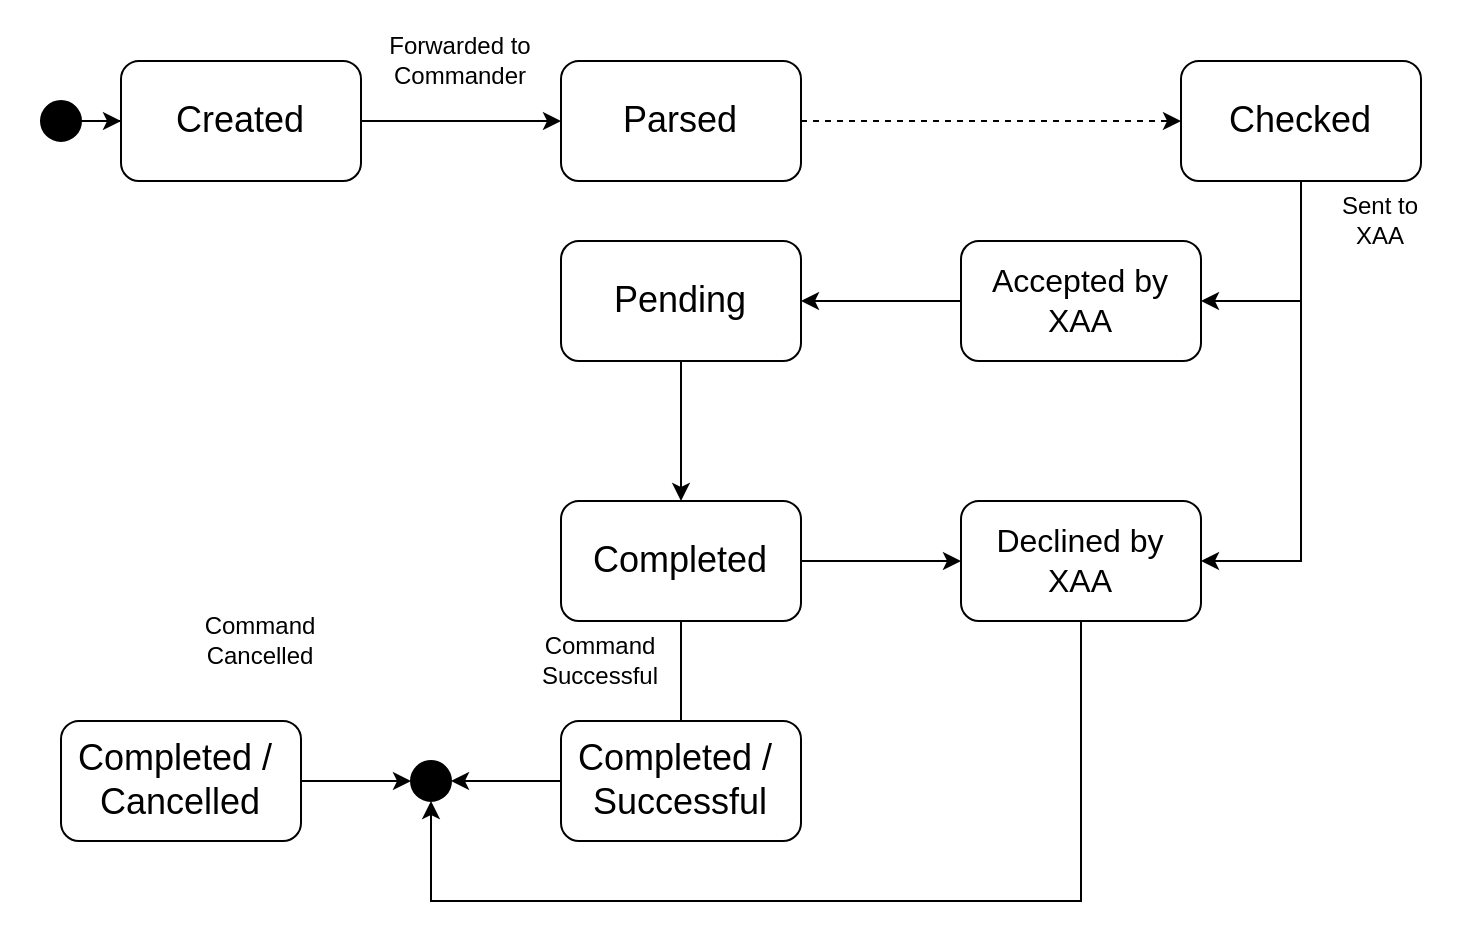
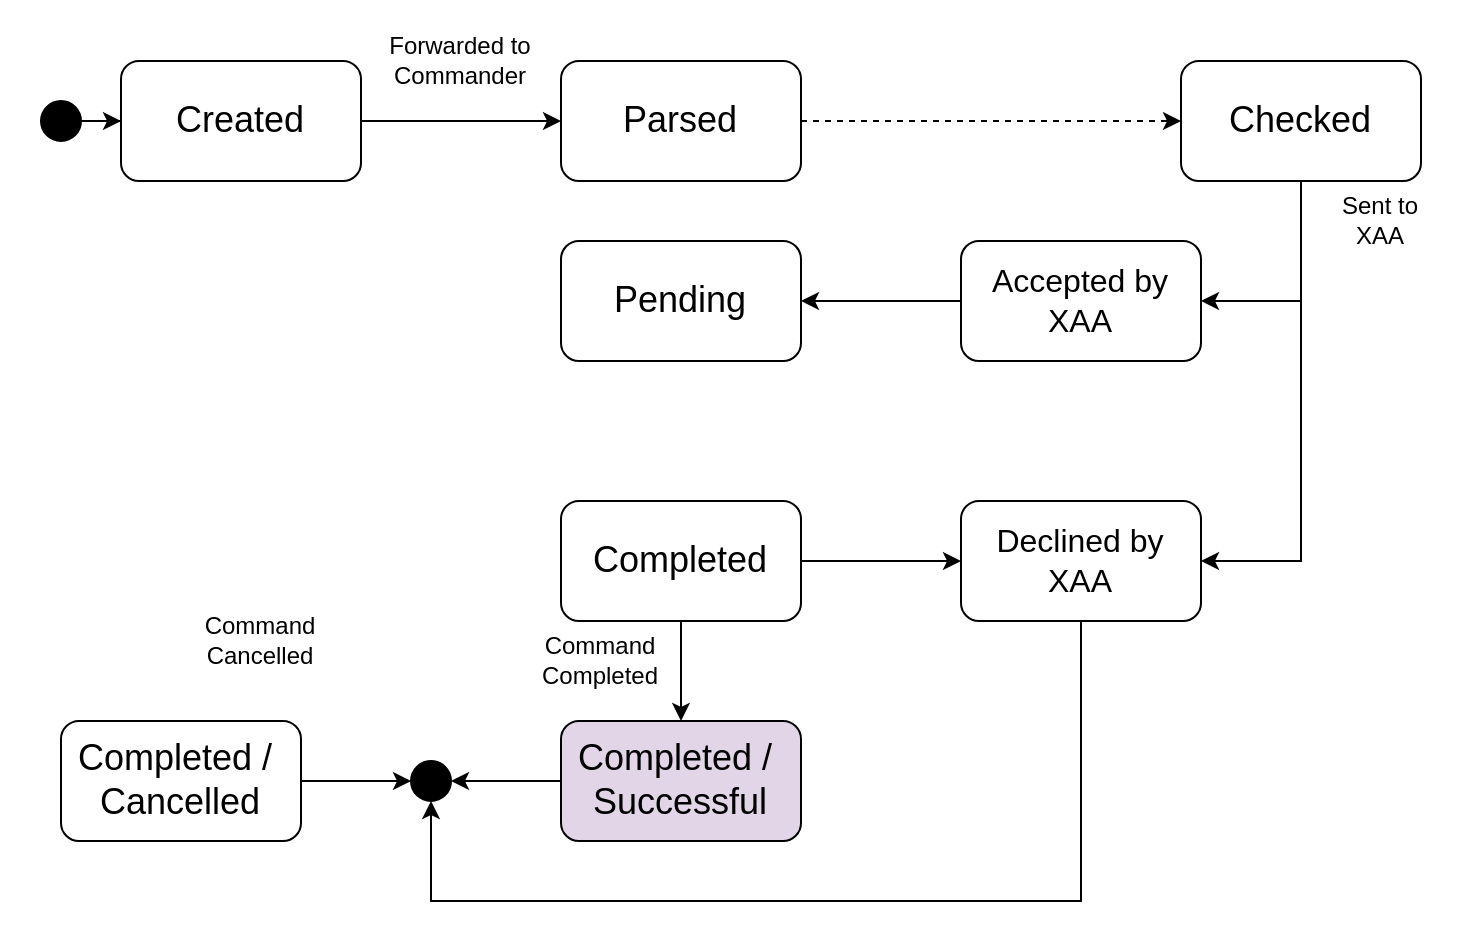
(681, 424) -> none
(601, 661) -> (601, 661)
(681, 711) -> (681, 706)
(681, 781) -> (681, 781)
